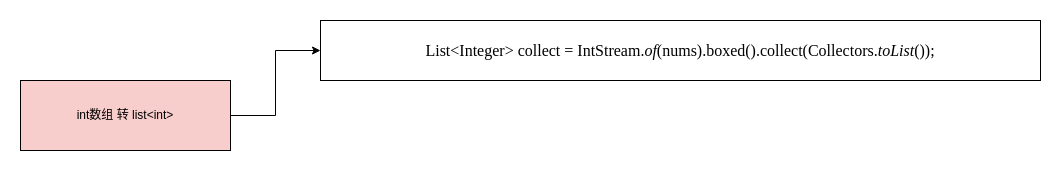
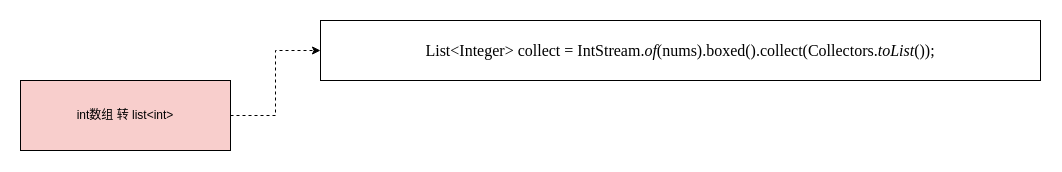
(276, 87) -> (276, 87)
